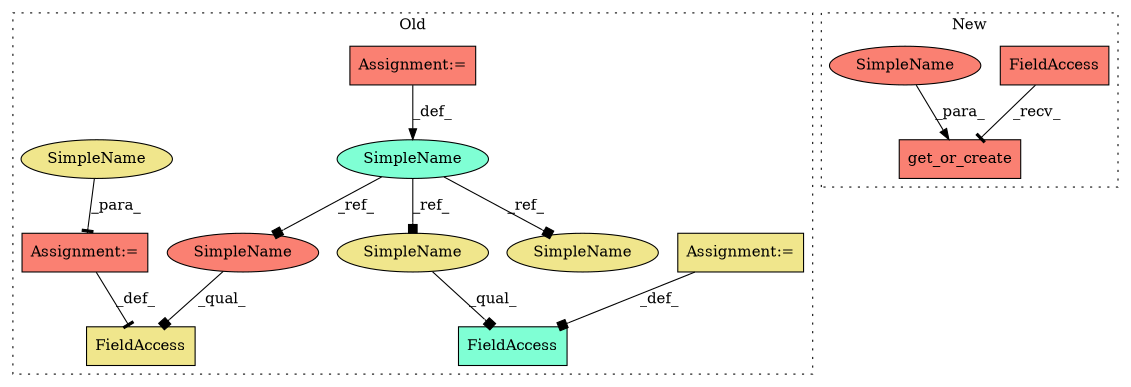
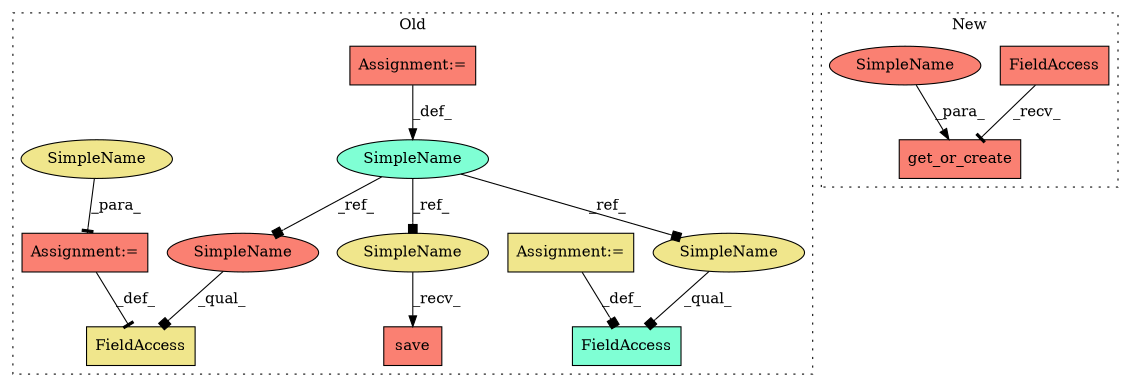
none -> (413, 346)
